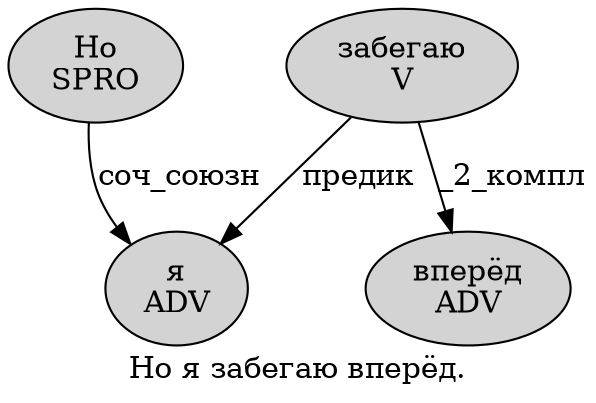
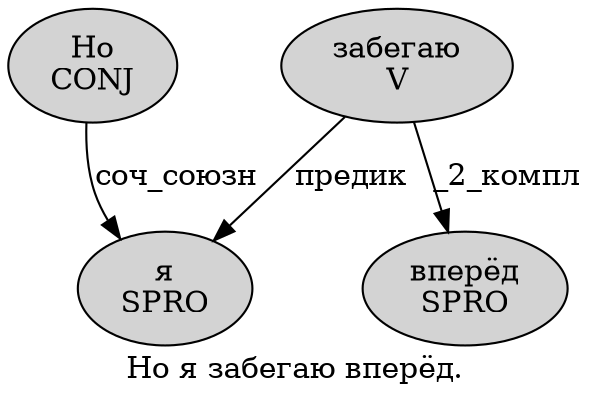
(96, 66) -> (93, 66)
(177, 289) -> (165, 289)
(468, 289) -> (465, 289)
